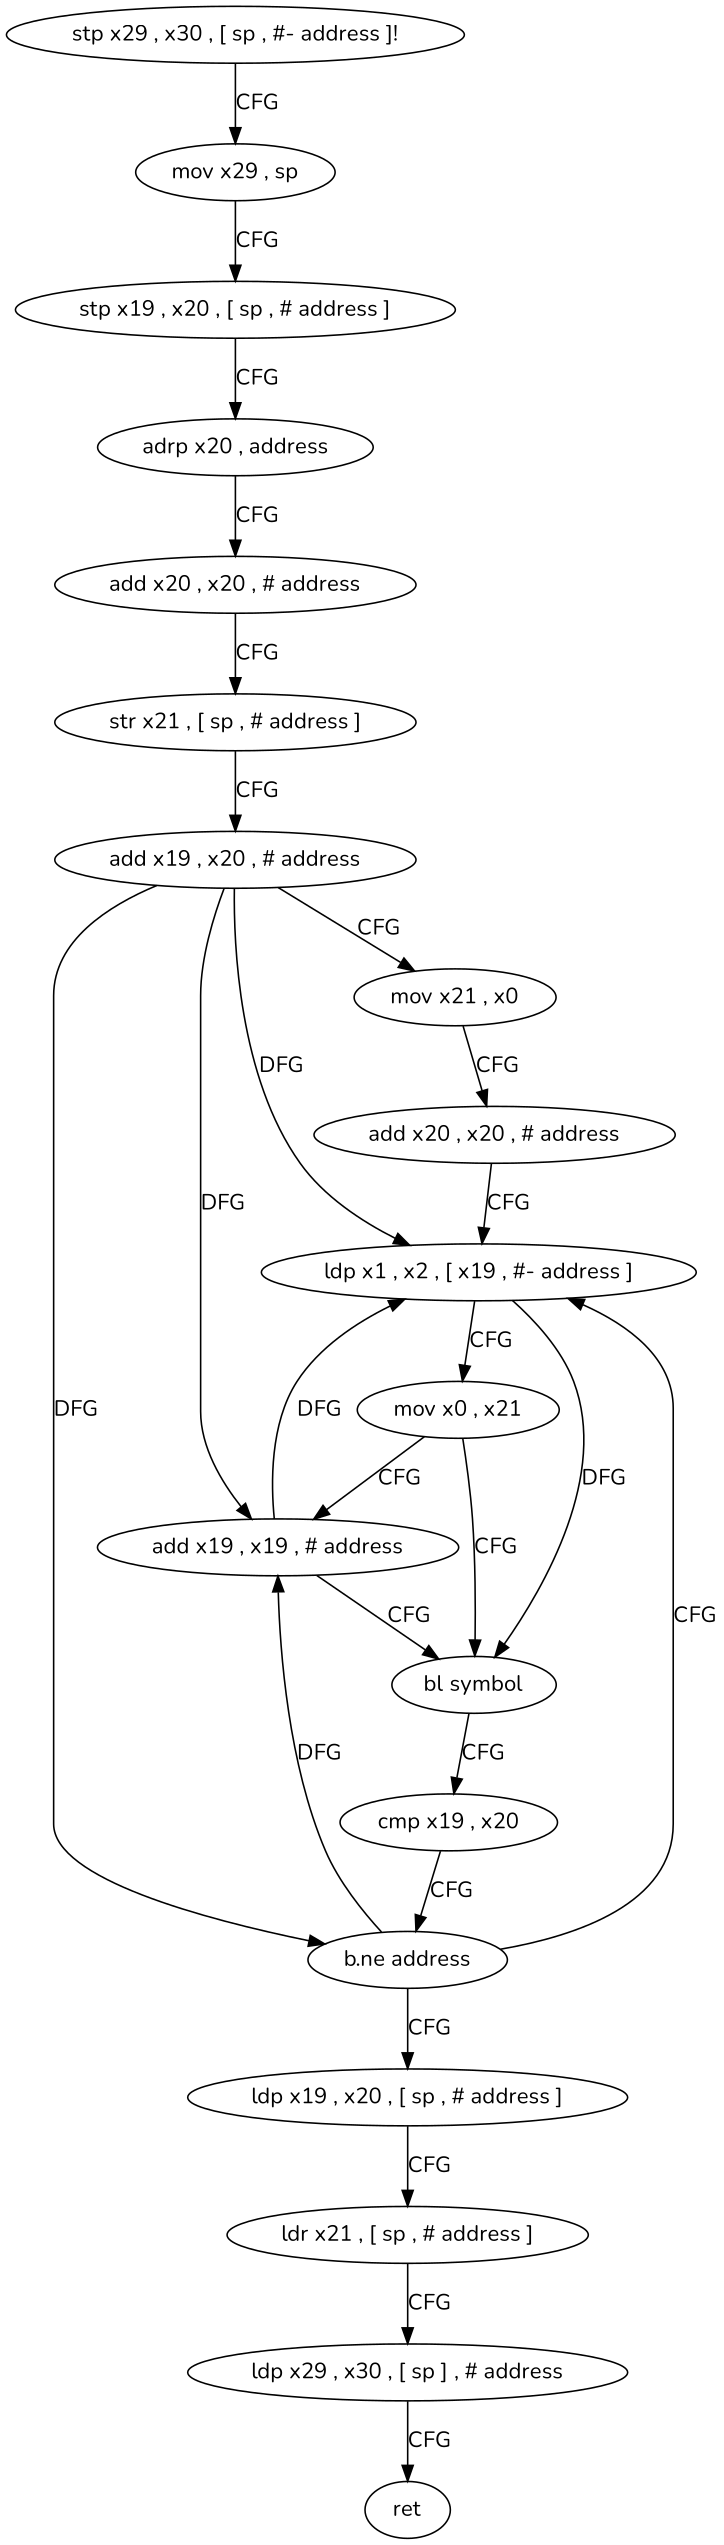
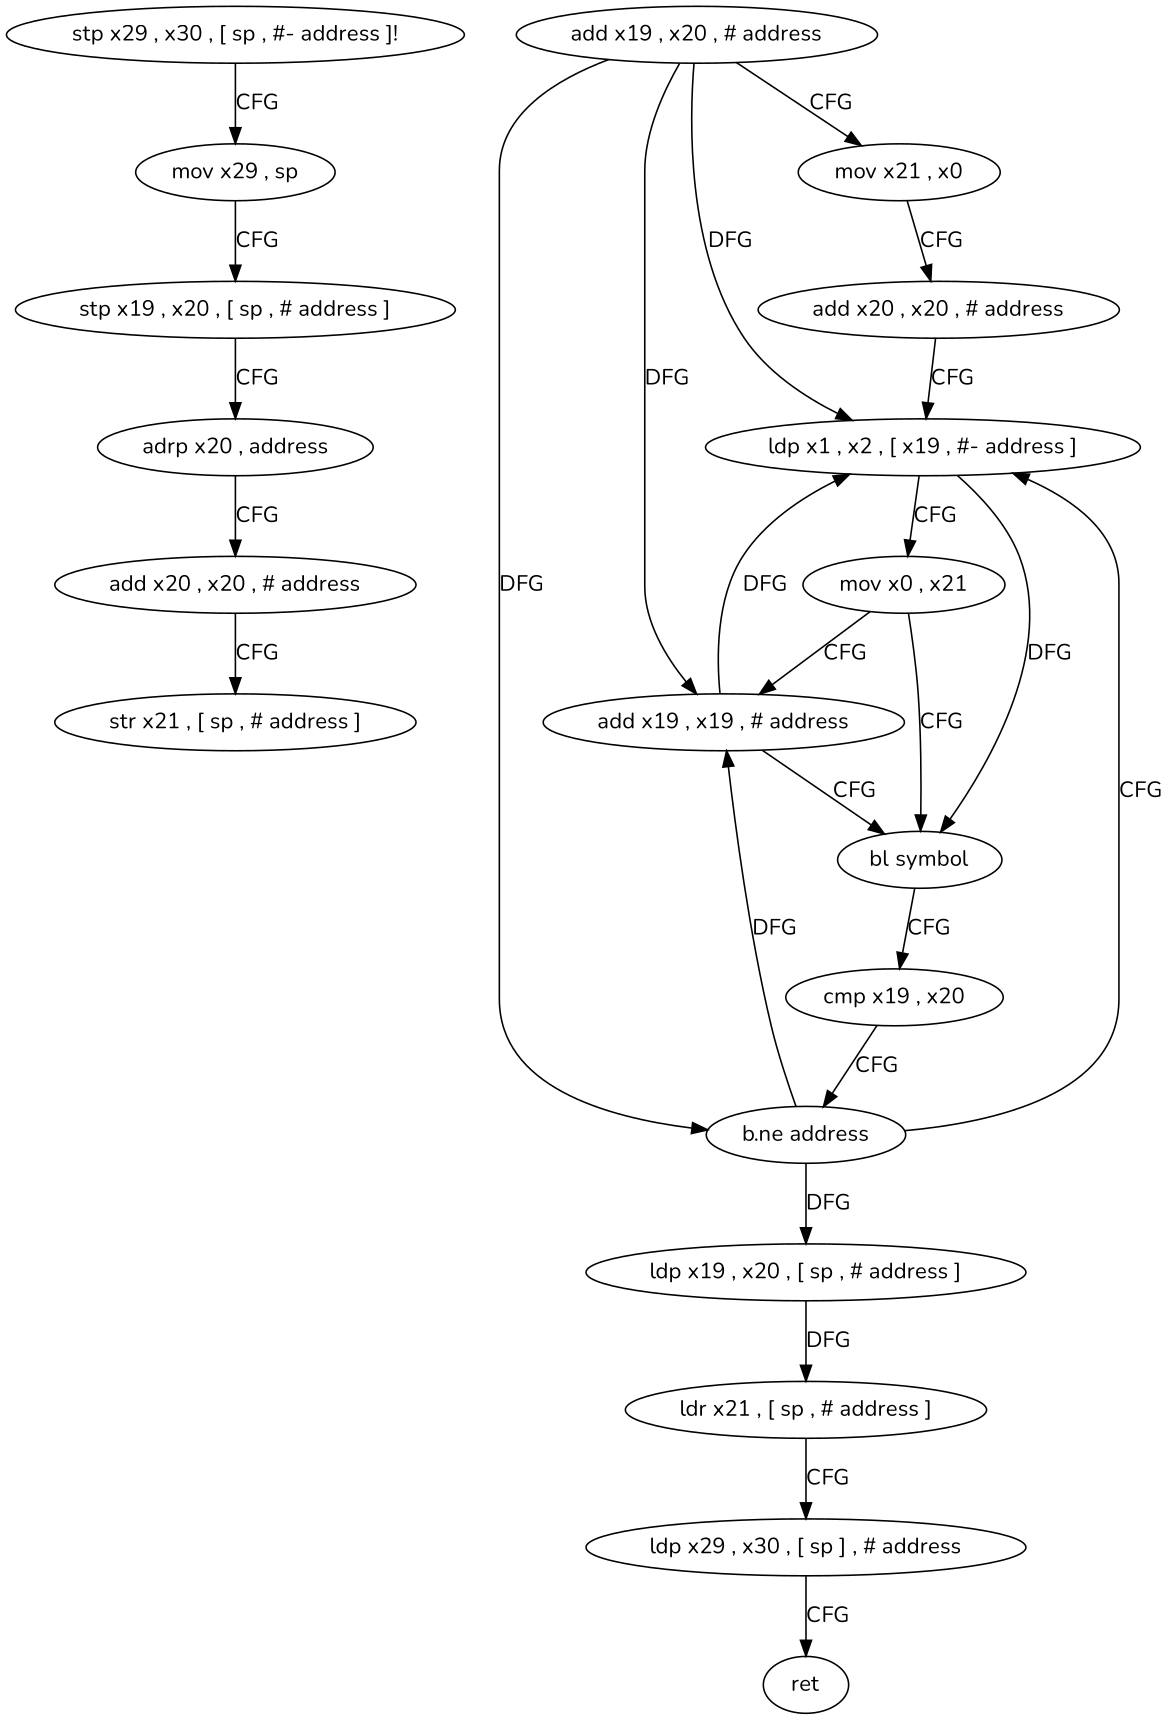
(235, 783) -> none
(430, 2029) -> (829, 1204)
(430, 2166) -> (829, 1341)
